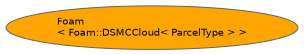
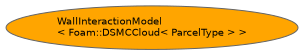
(152, 28) -> (152, 28)
